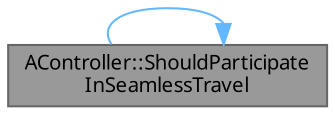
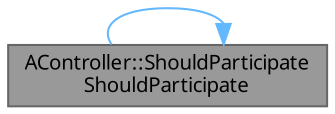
(168, 76) -> (168, 76)
